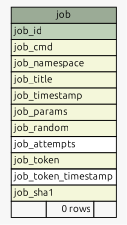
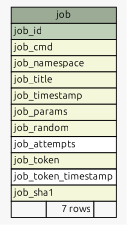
(76, 209) -> (76, 209)
